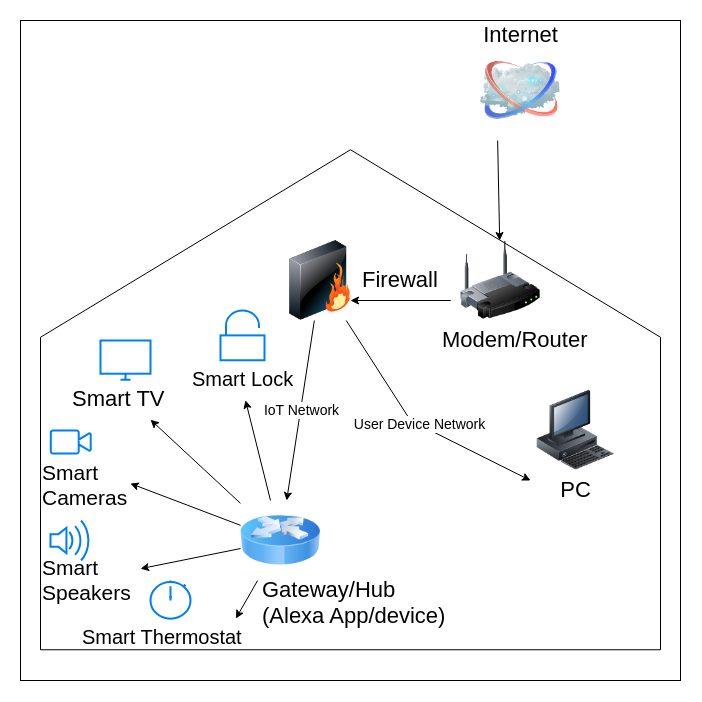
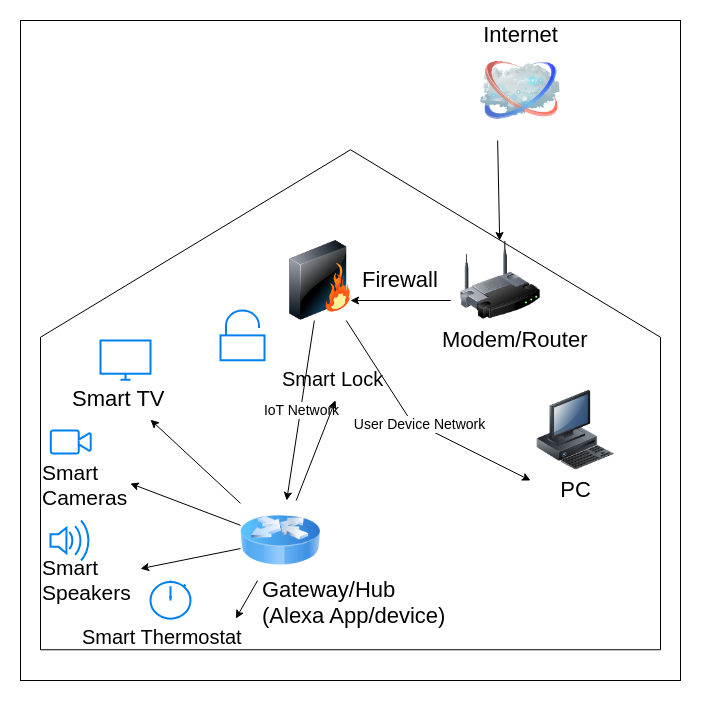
(246, 380) -> (336, 380)
